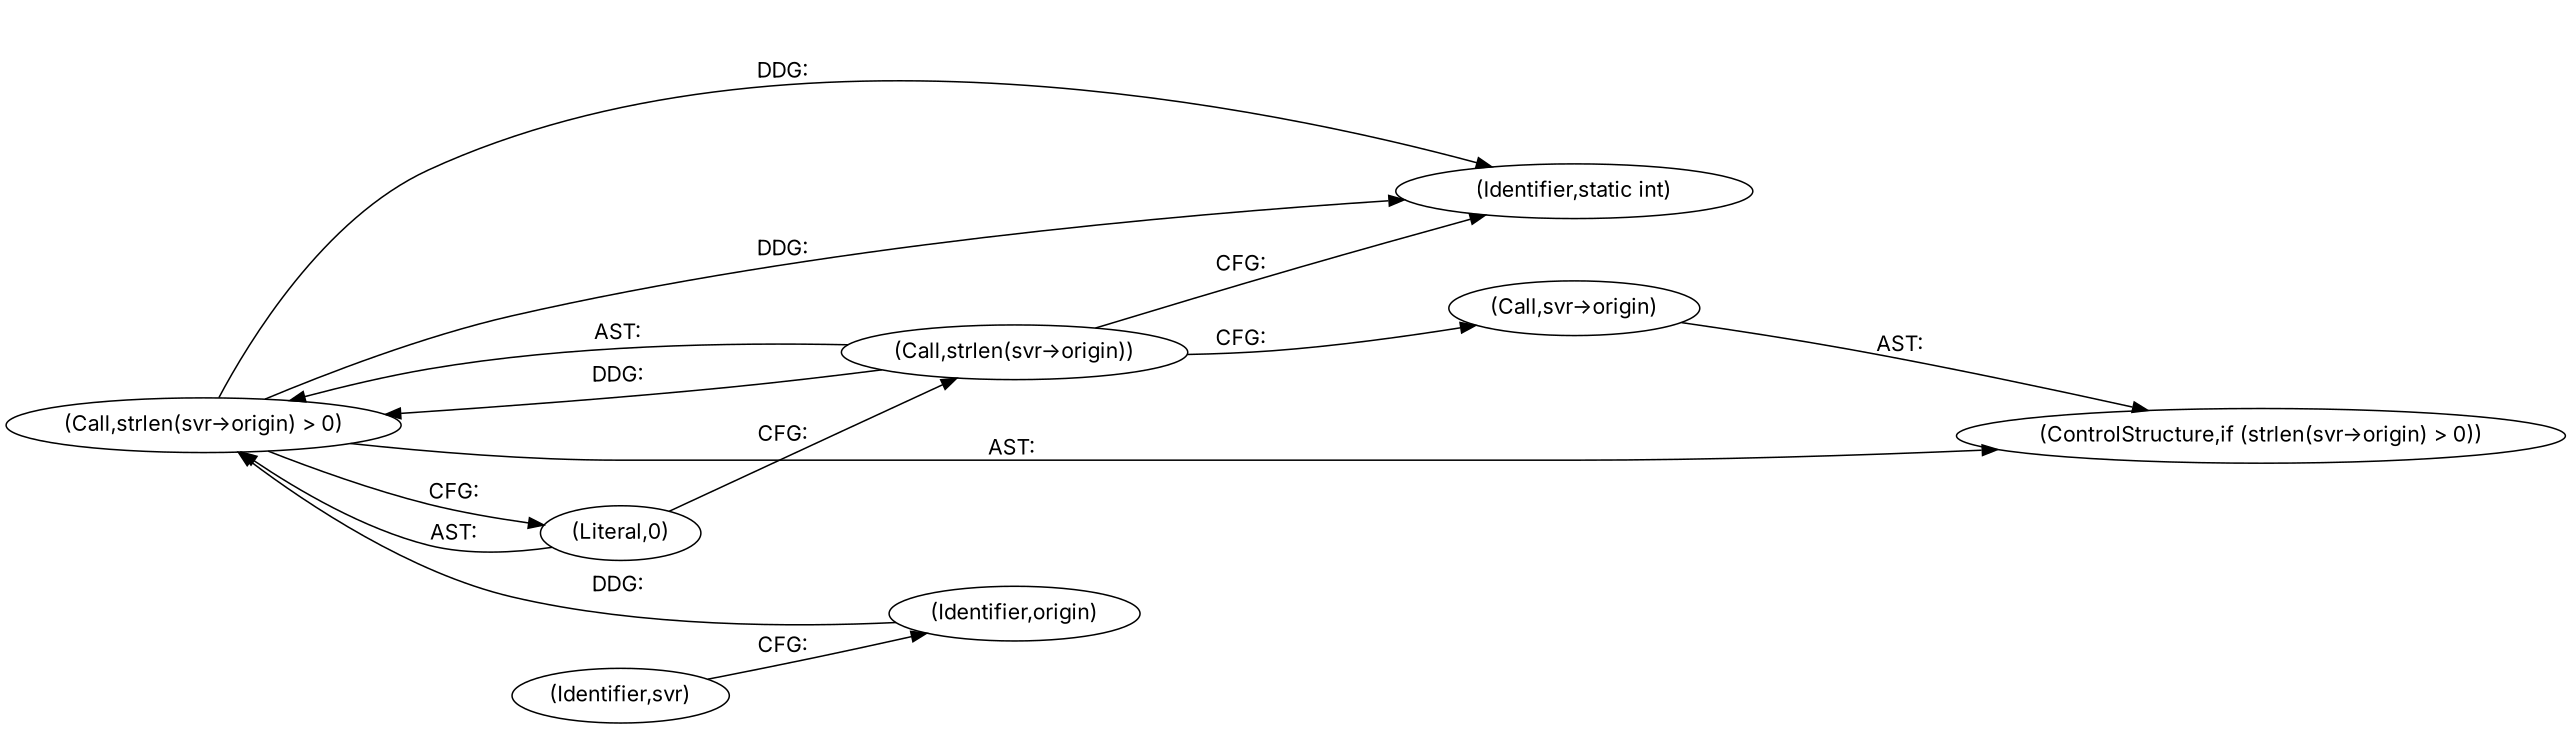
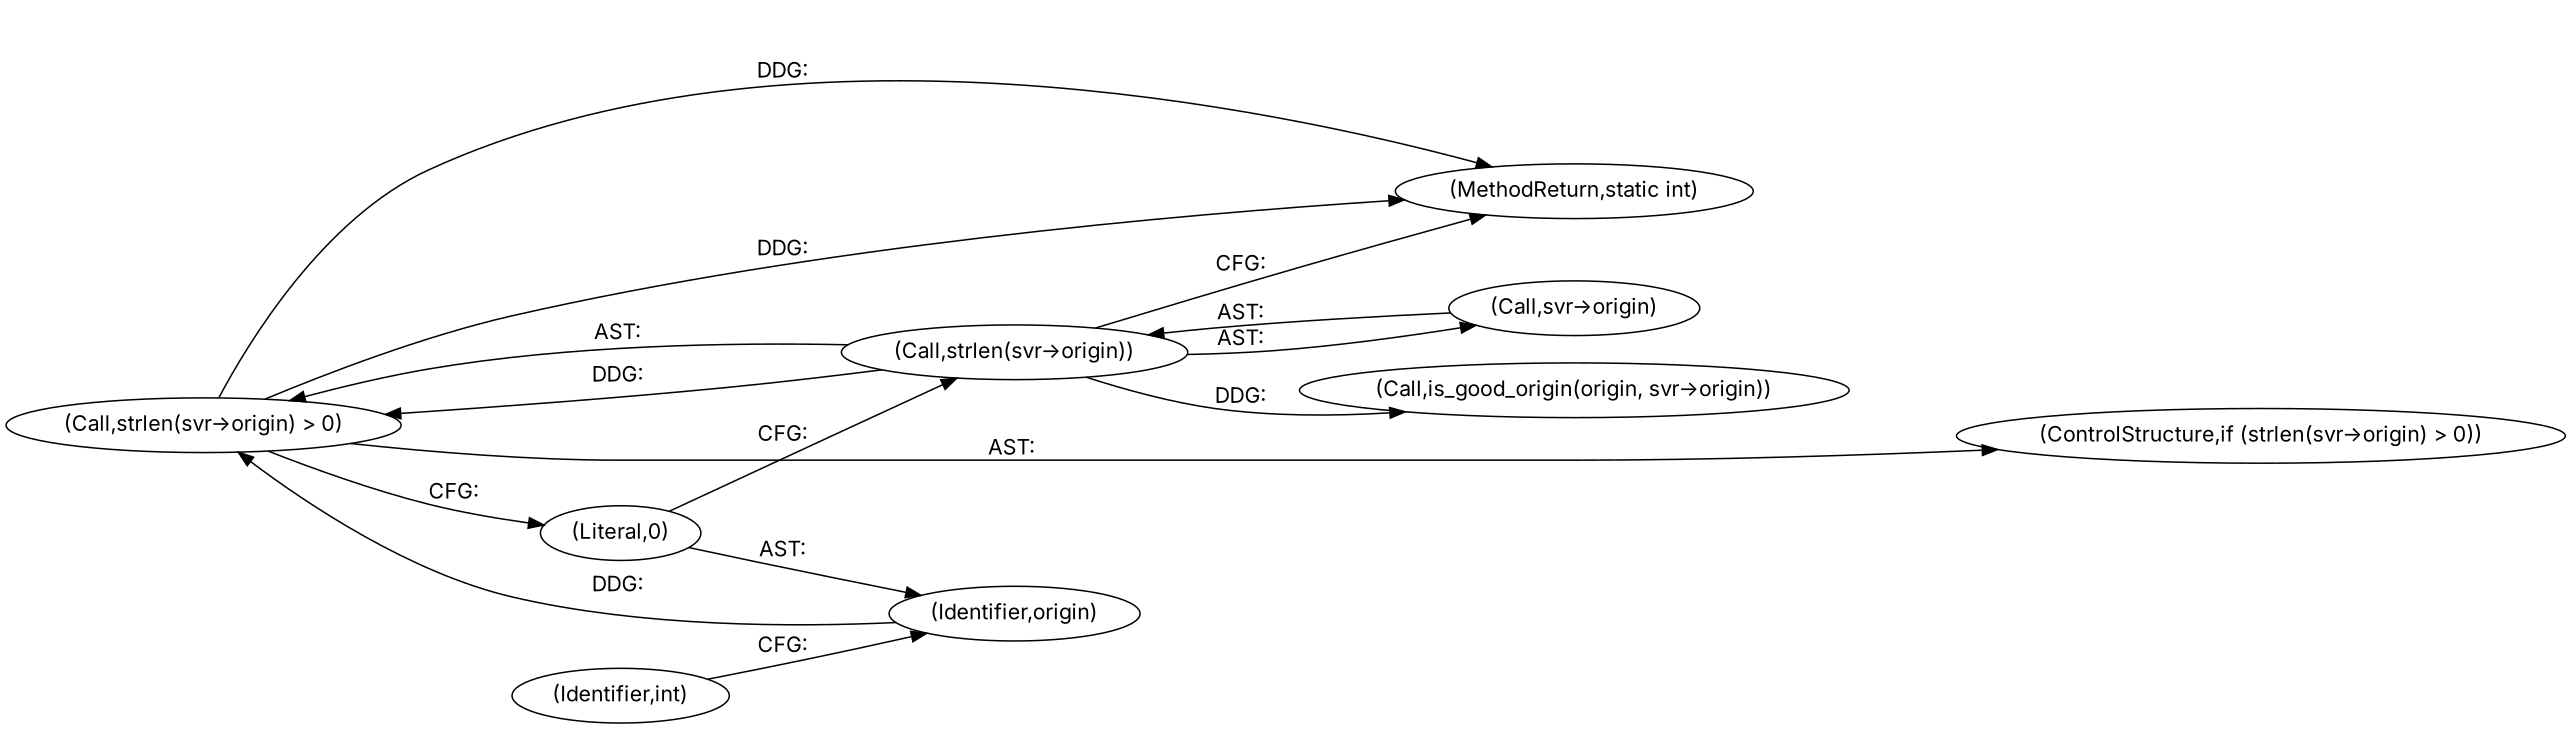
(1574, 191) -> (1574, 191)
(1244, 339) -> (1244, 339)
(1908, 360) -> (1307, 321)
none -> (1574, 390)
(395, 535) -> (797, 570)
(621, 696) -> (621, 696)
